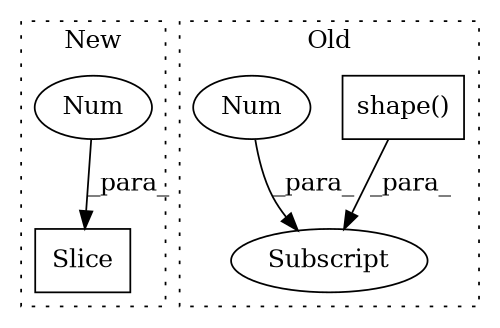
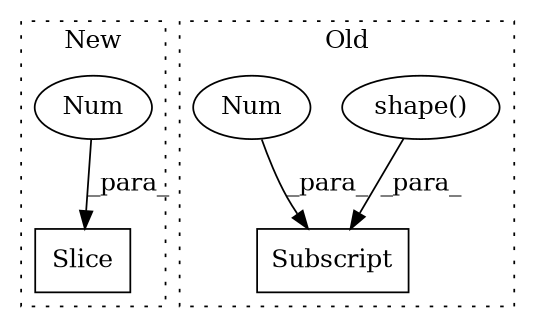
(403, 107) -> (421, 107)
(329, 261) -> (333, 261)
